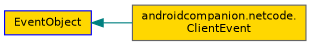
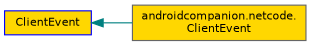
(48, 23) -> (48, 23)
